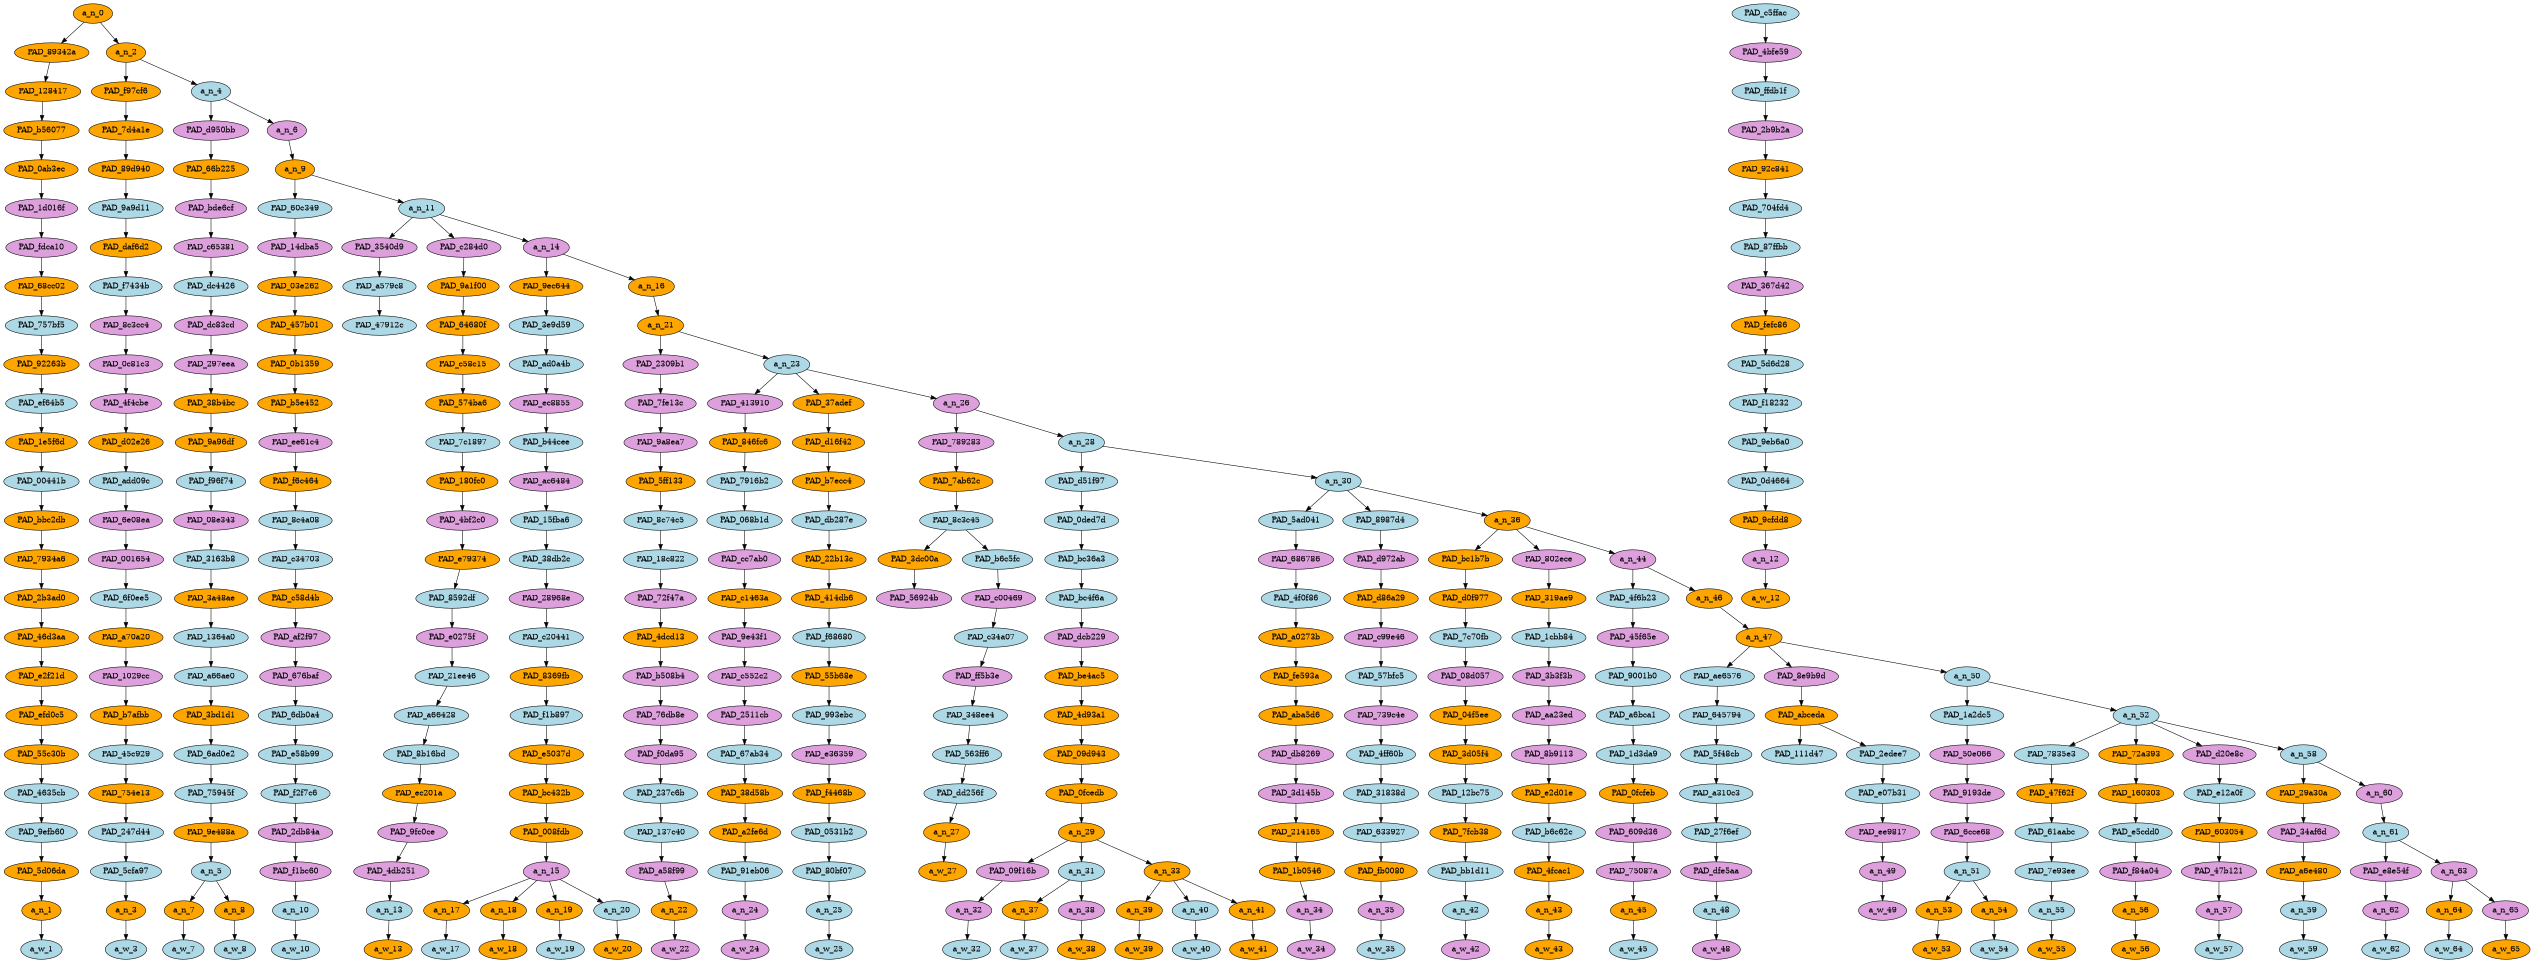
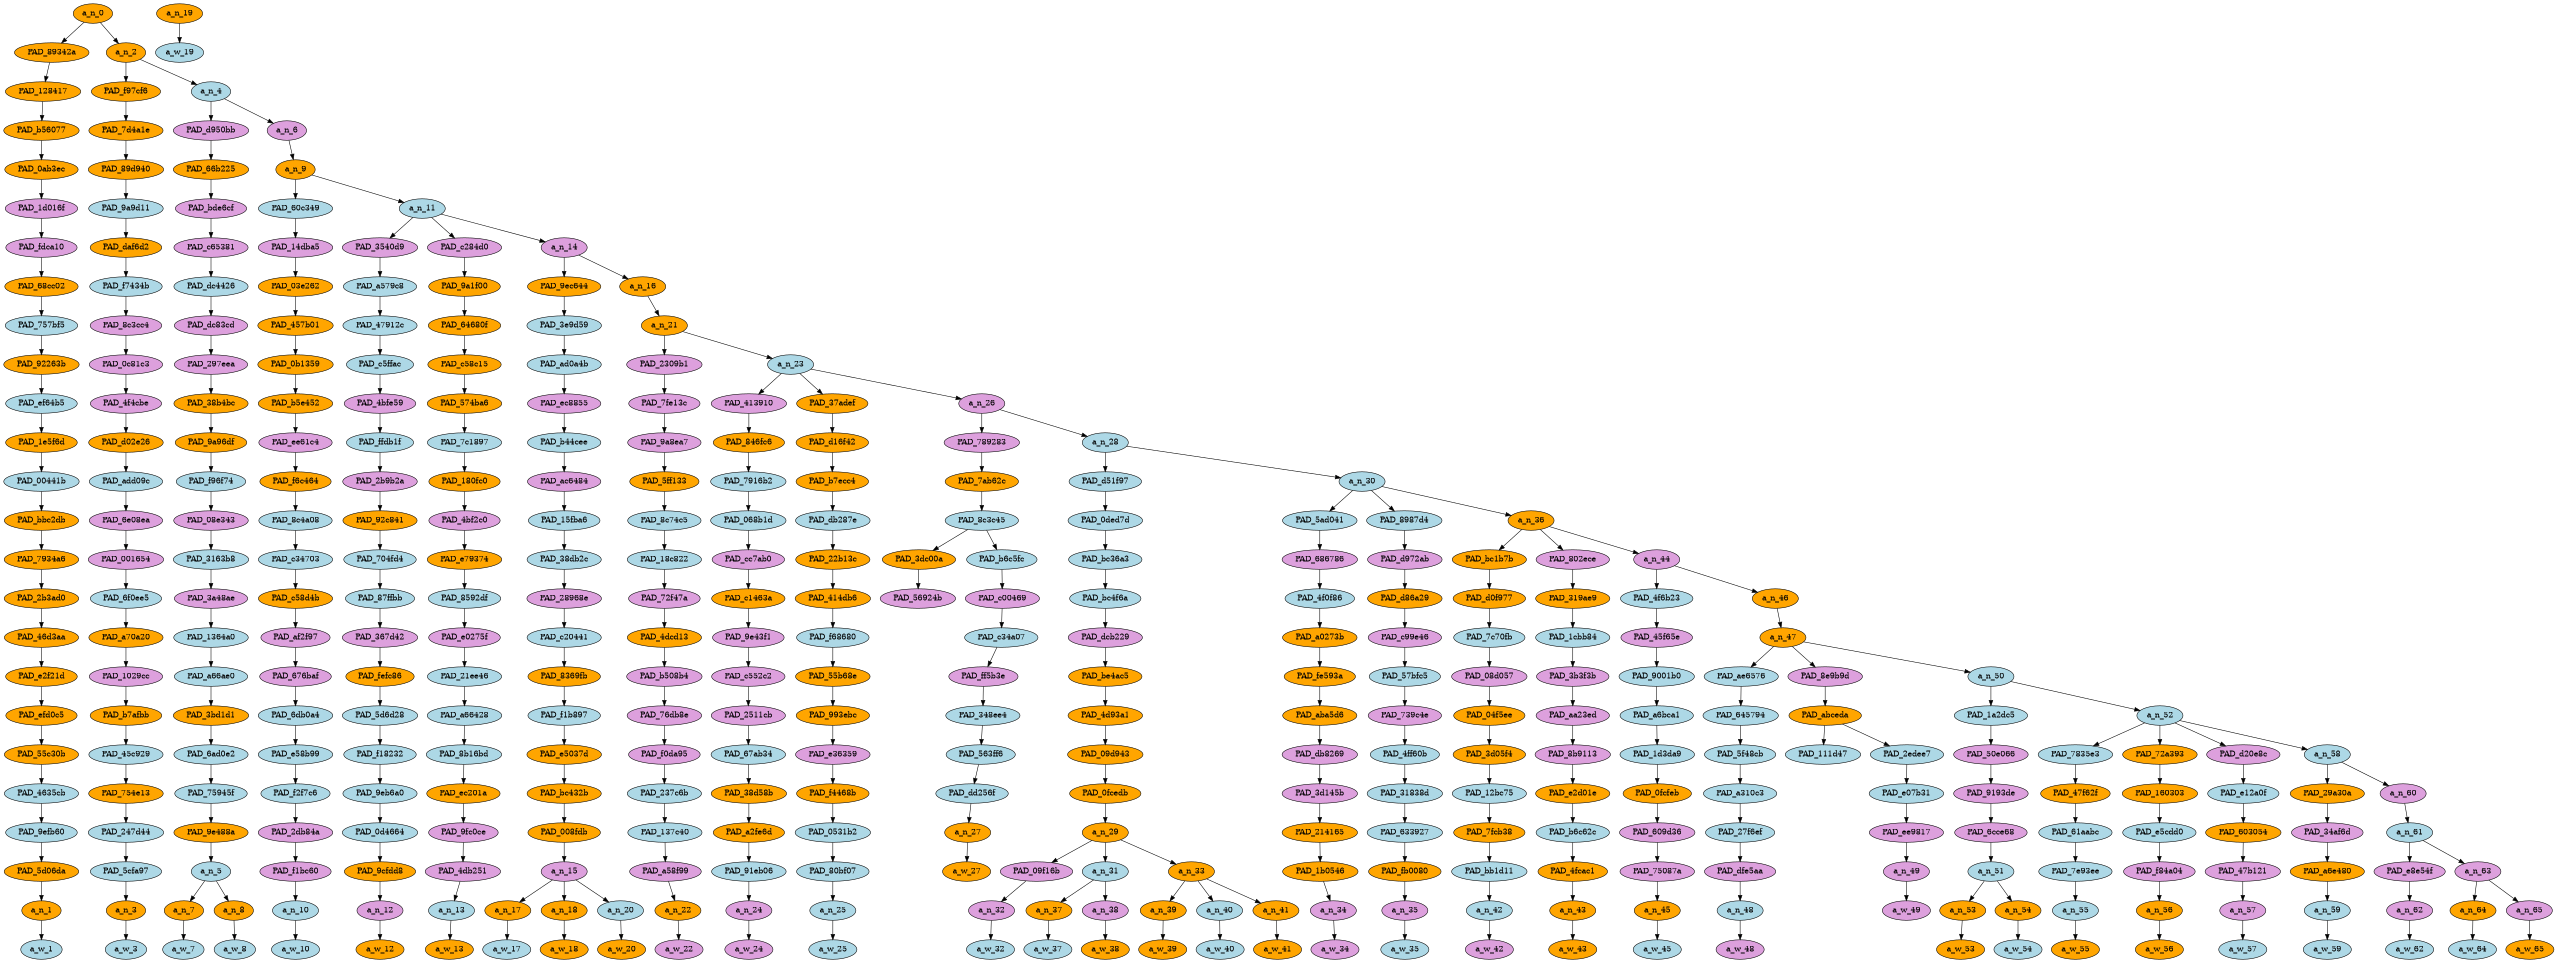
none -> (380, 342)
(211, 599) -> (211, 599)
(829, 716) -> (833, 716)
(552, 888) -> none
